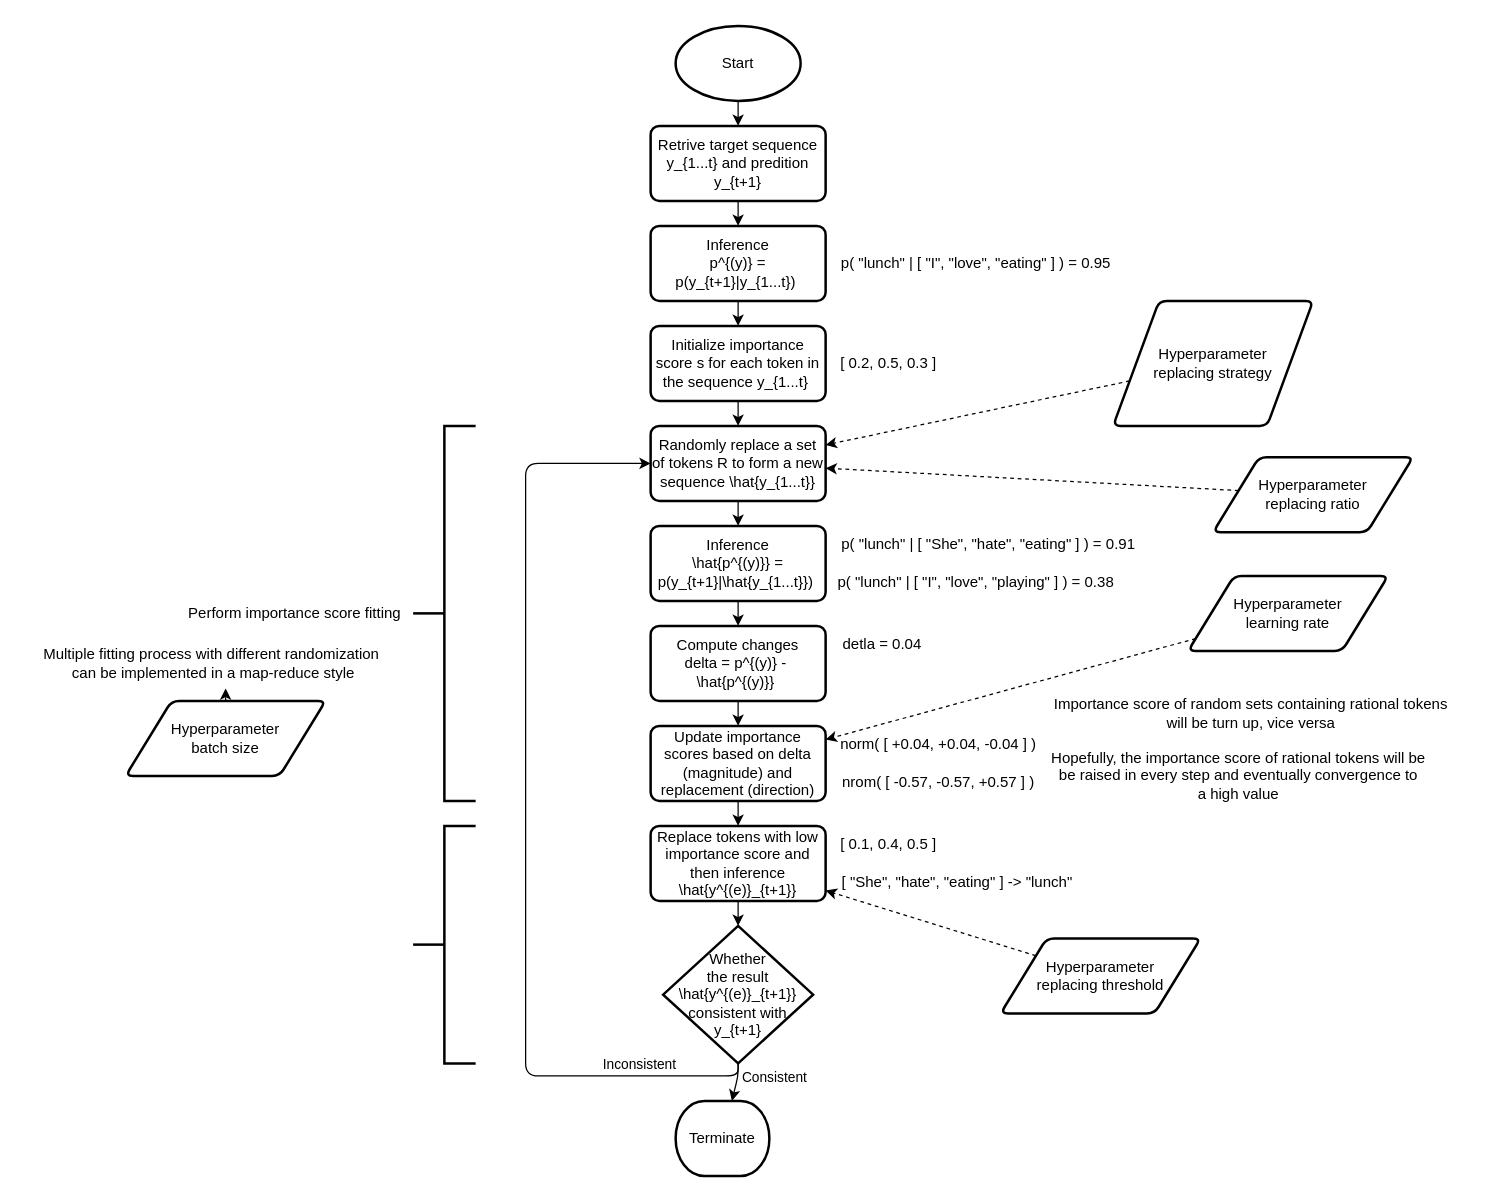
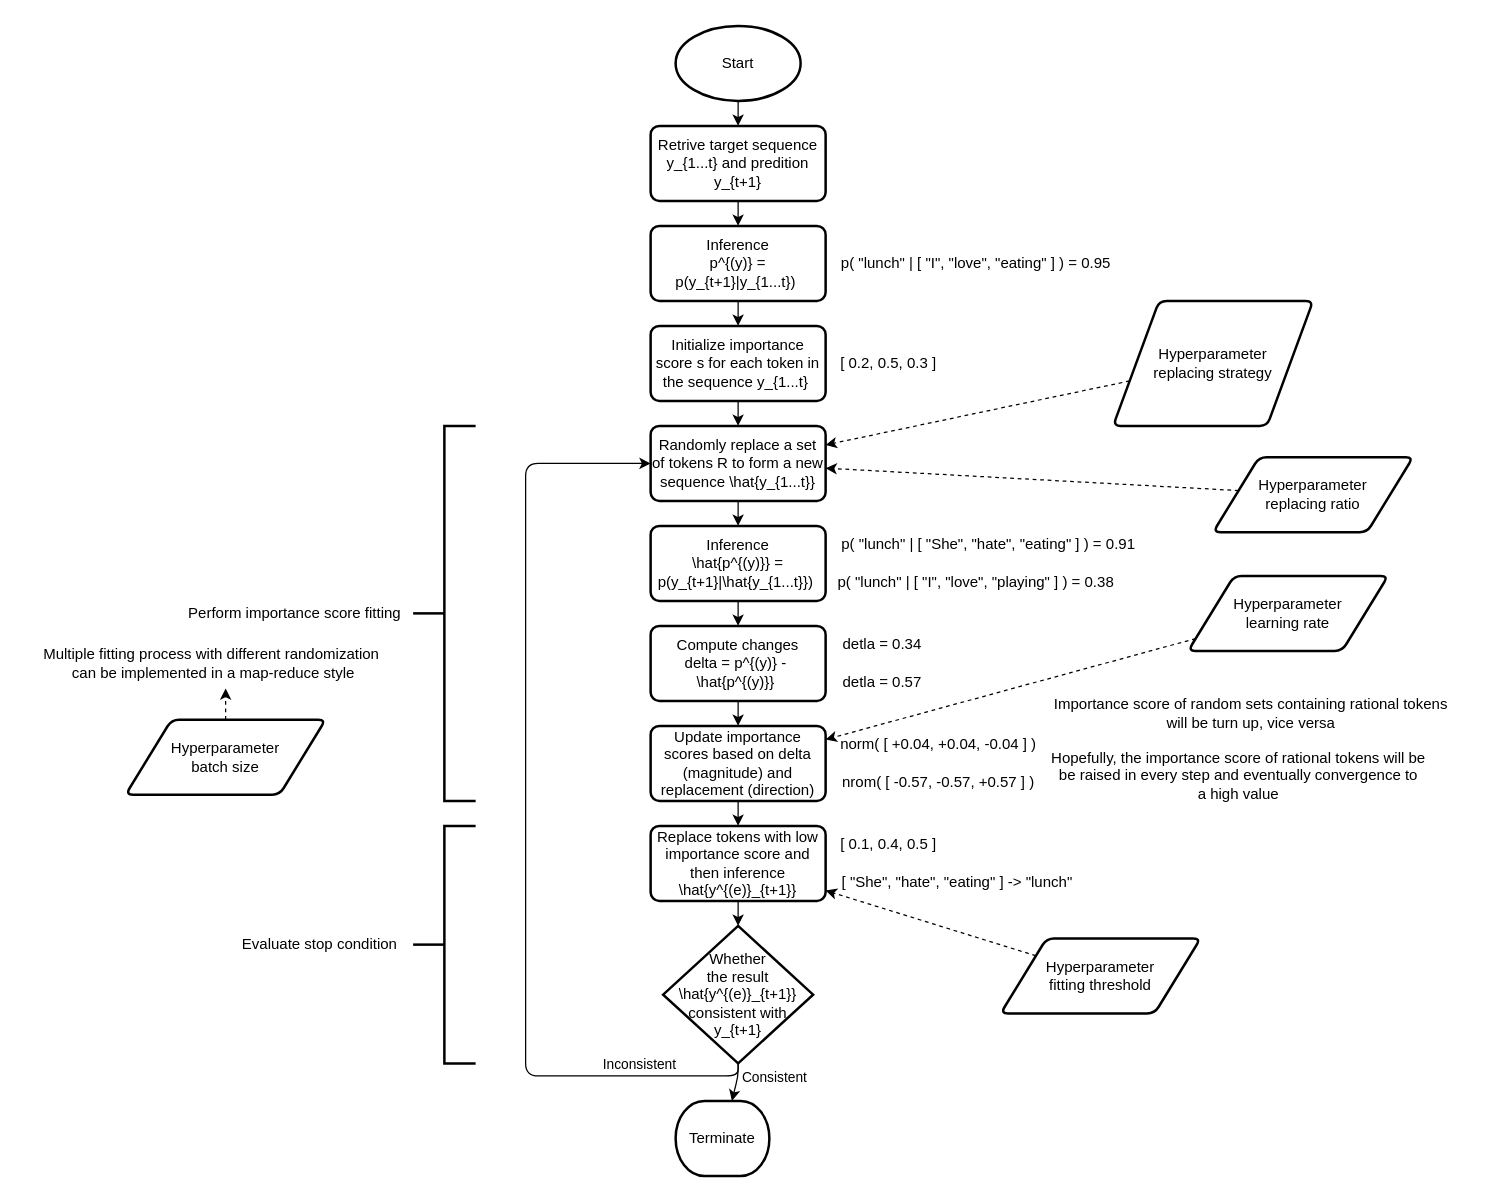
(883, 644) -> (883, 644)
none -> (882, 682)
(226, 738) -> (226, 757)
none -> (319, 944)
(1101, 976) -> (1101, 976)
